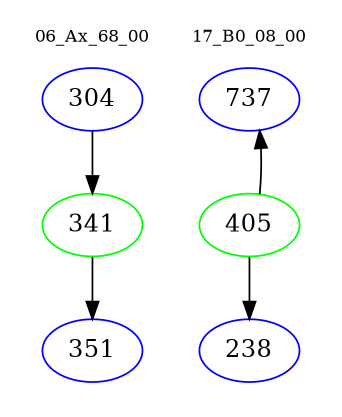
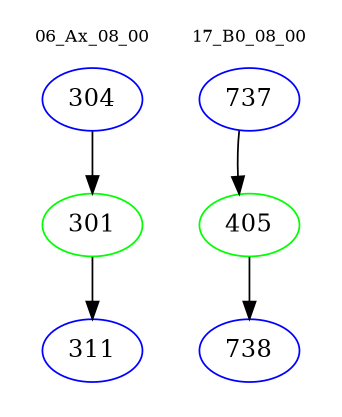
(92, 38) -> (92, 38)
(261, 171) -> (238, 153)
(92, 225) -> (92, 225)
(92, 351) -> (92, 351)
(249, 351) -> (249, 351)
